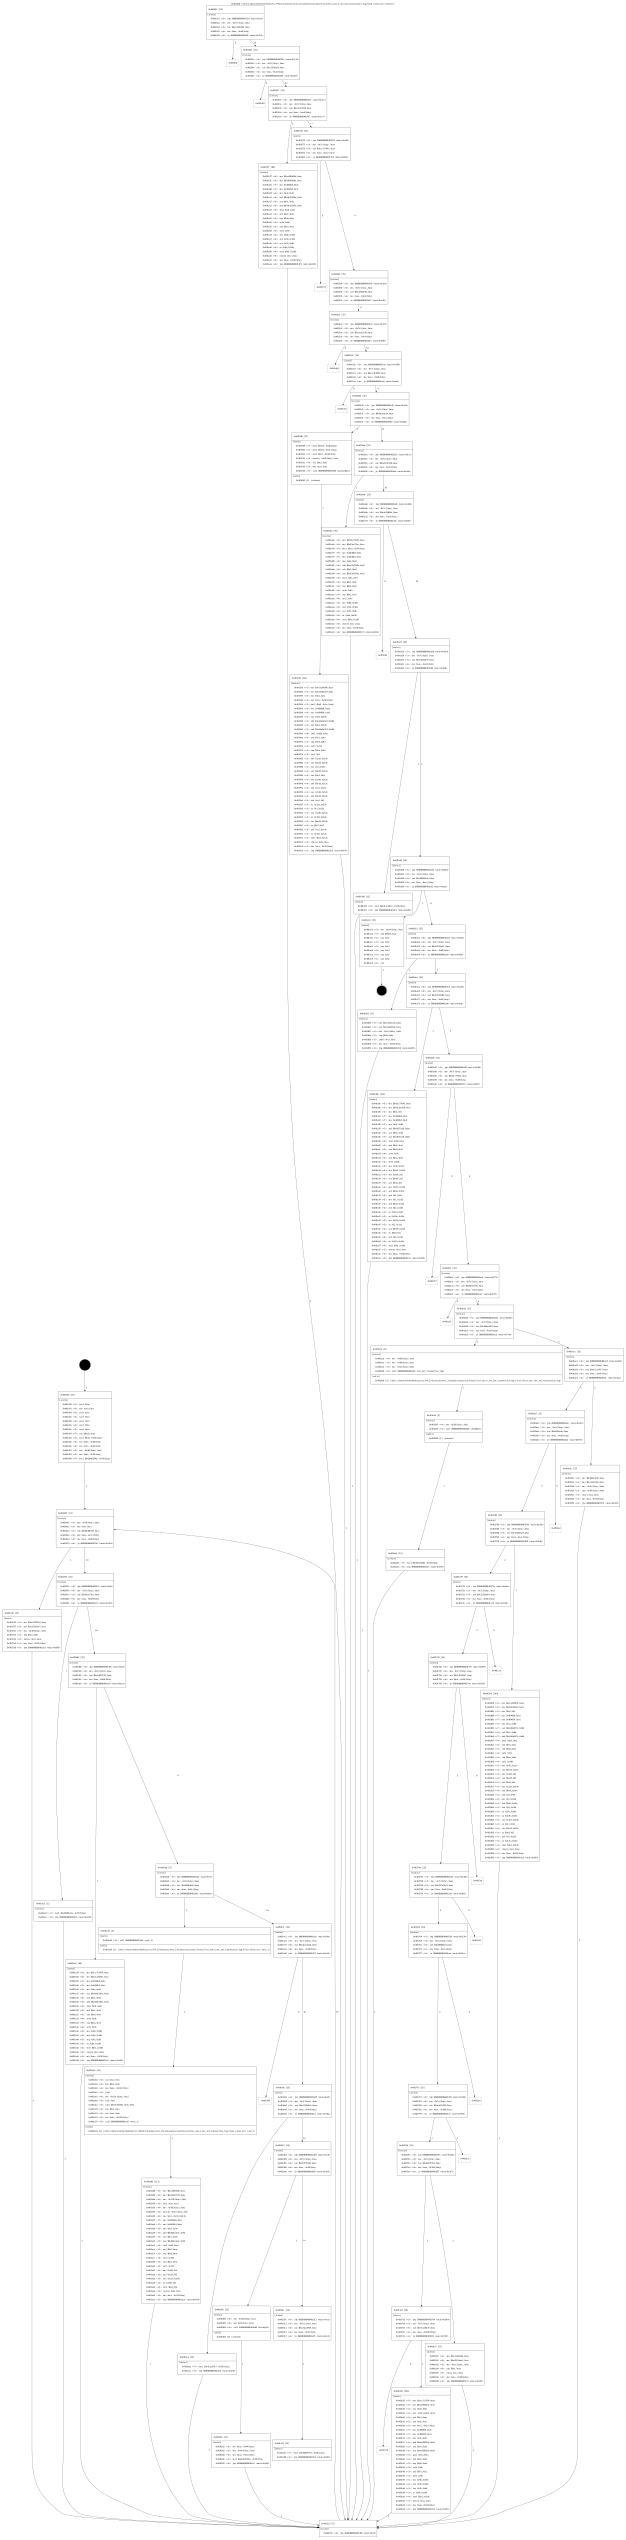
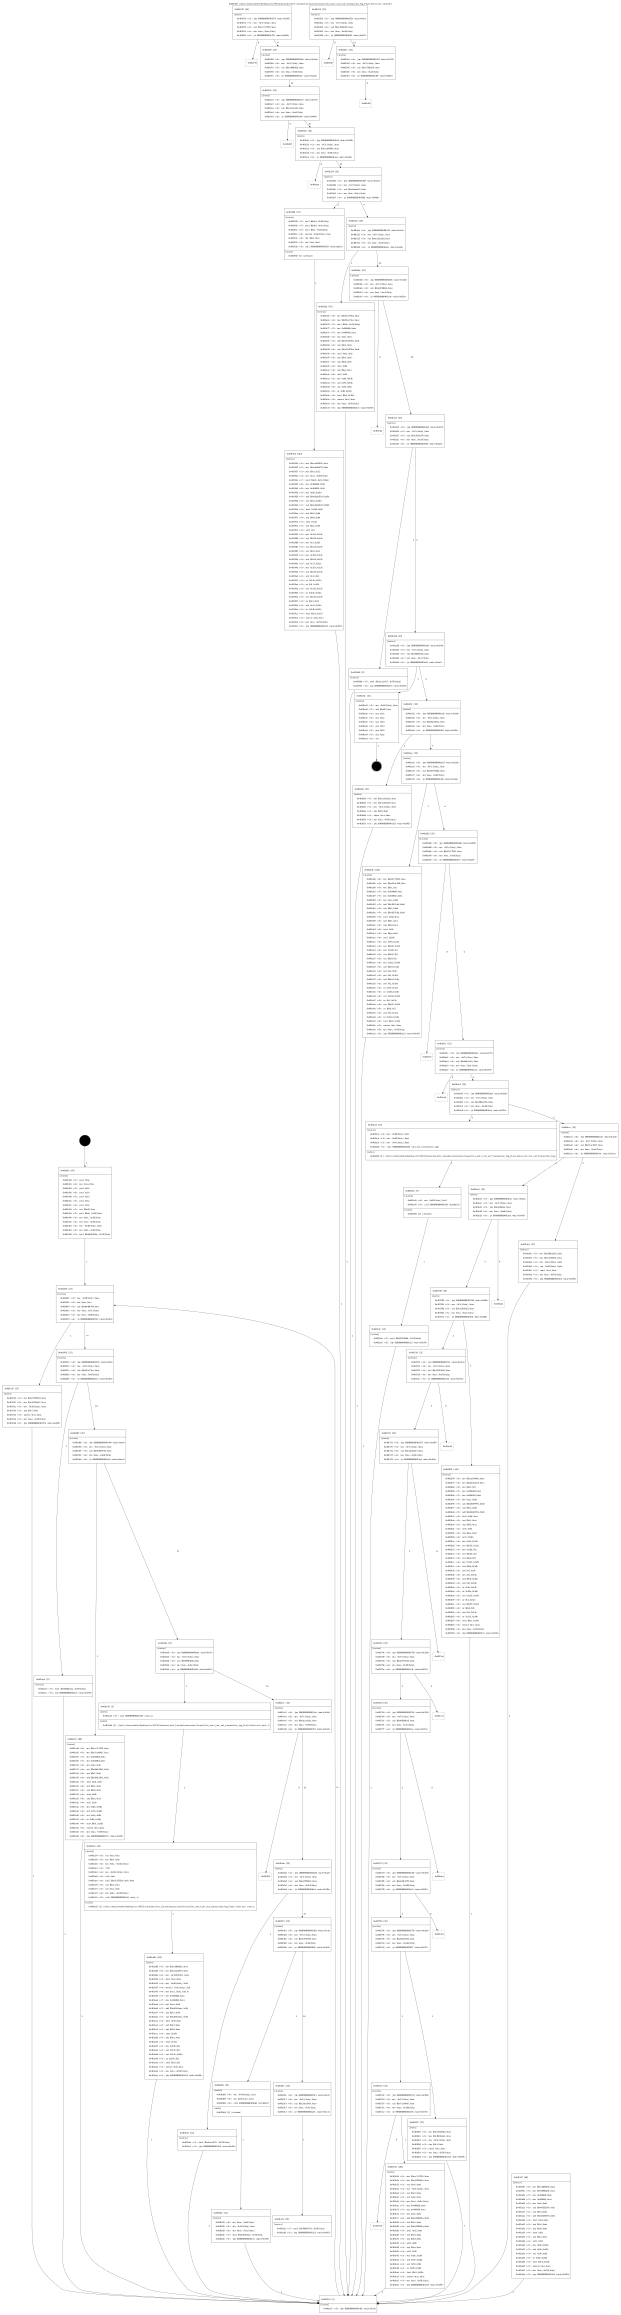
(298, 104) -> none
